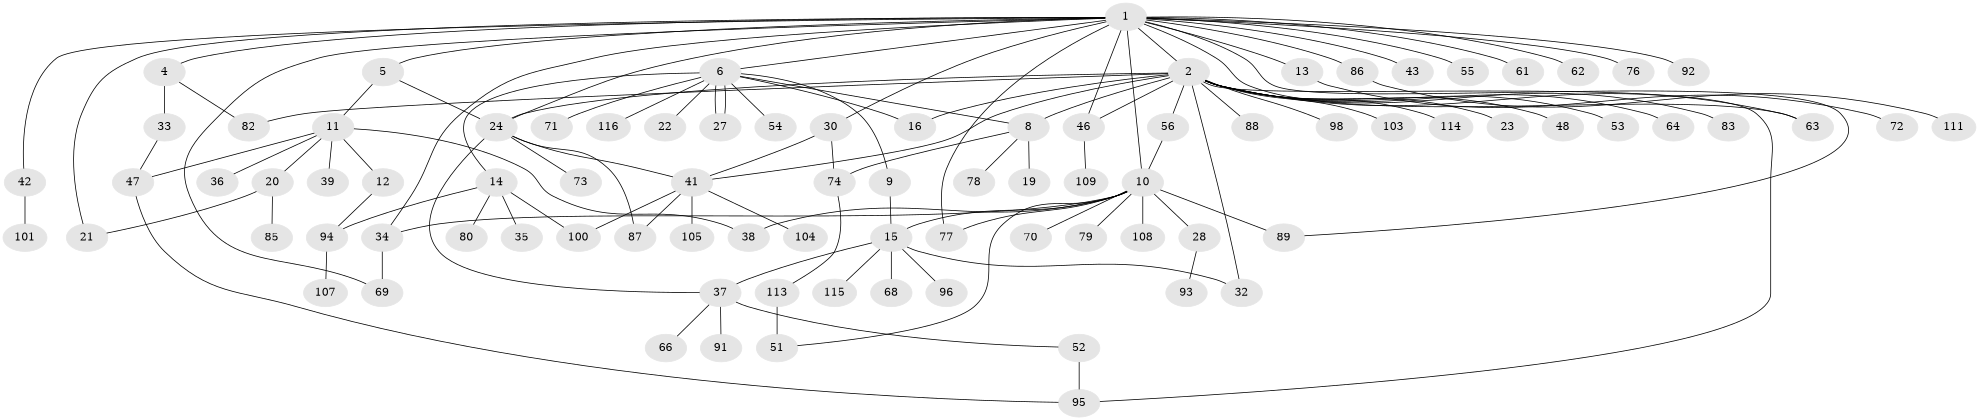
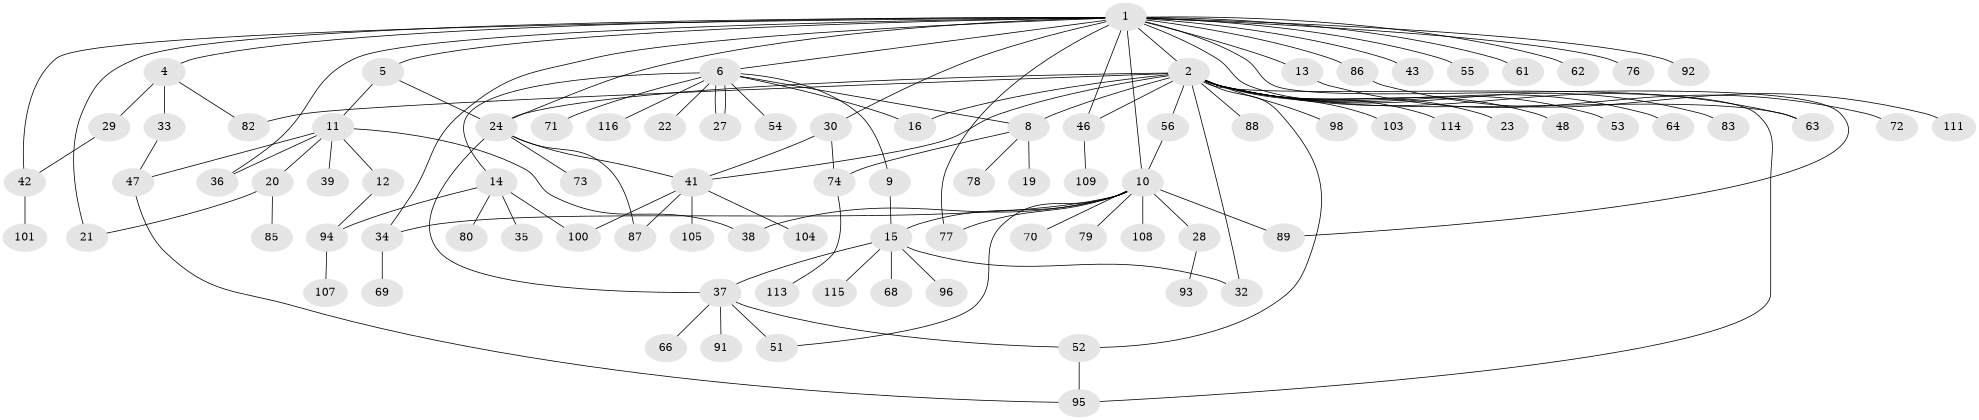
(503, 40) -> (621, 30)
none -> (109, 127)
none -> (1309, 258)
(777, 321) -> (749, 320)
